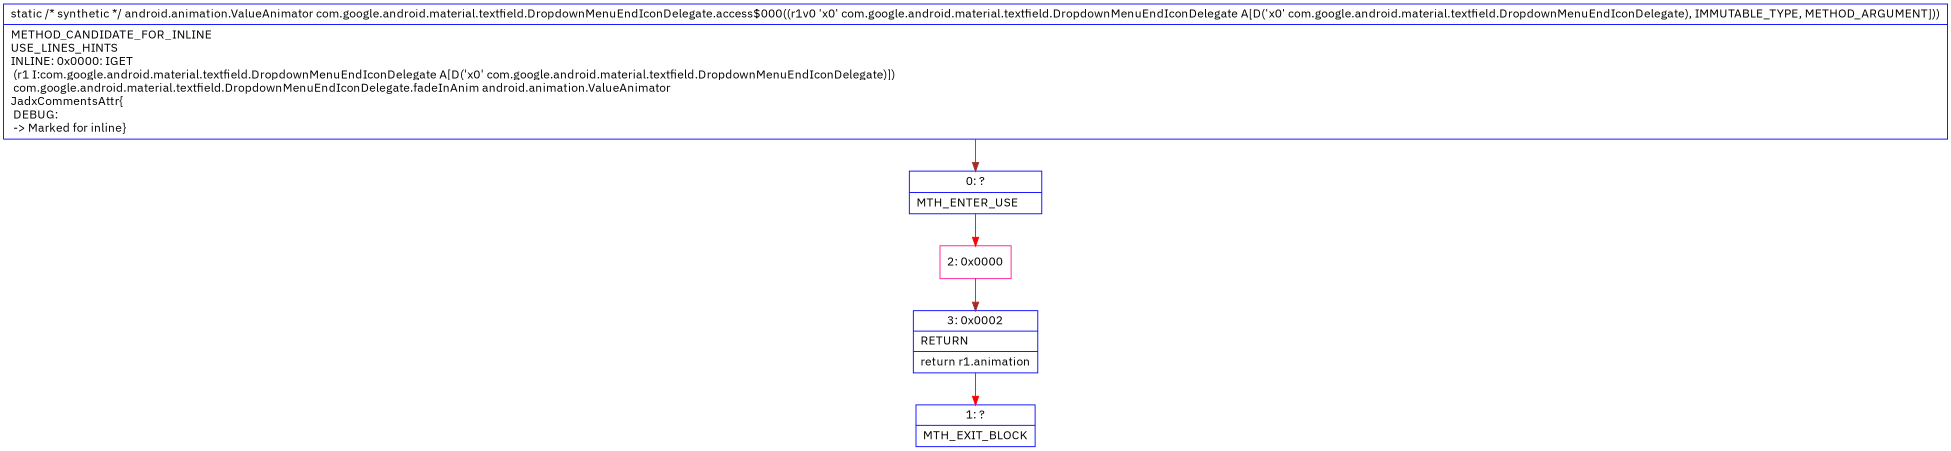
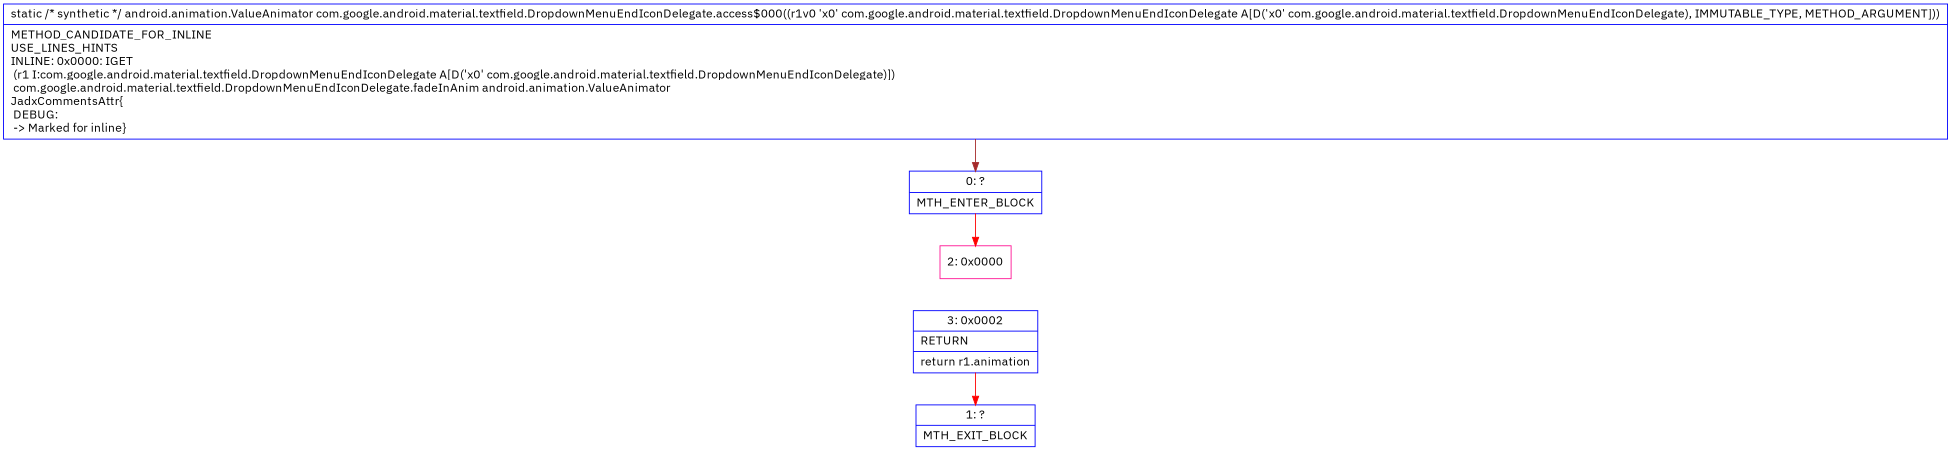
(968, 203) -> (976, 203)
(976, 290) -> none
